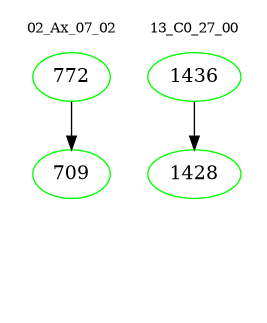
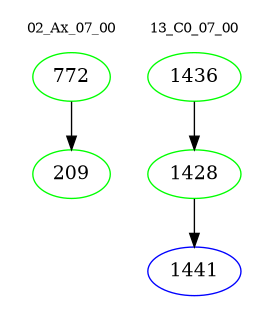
(72, 29) -> (72, 29)
(194, 29) -> (194, 29)
(72, 174) -> (72, 174)
none -> (194, 271)
